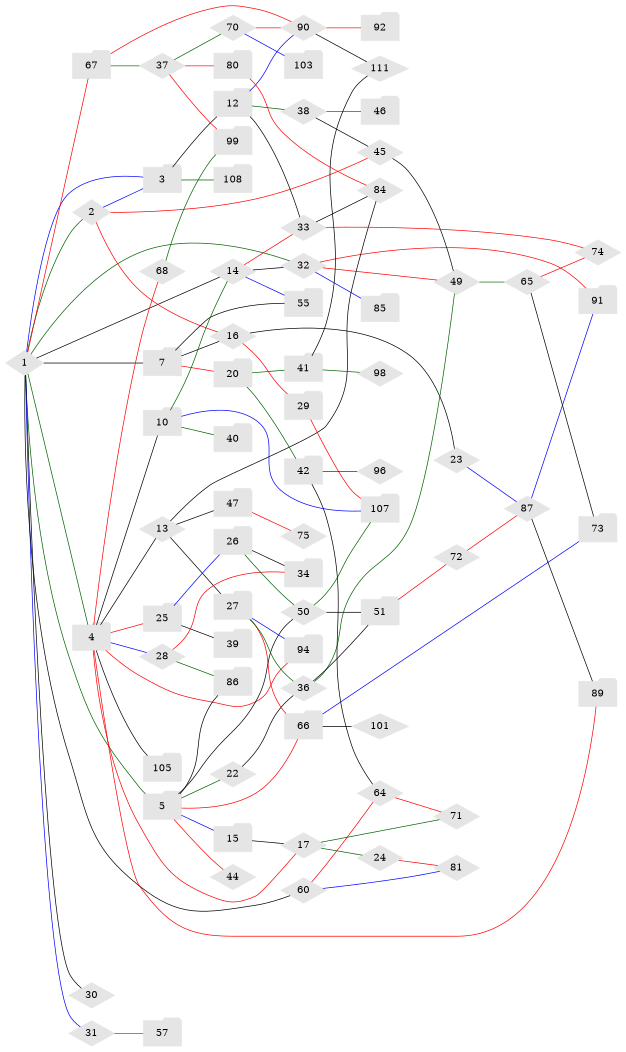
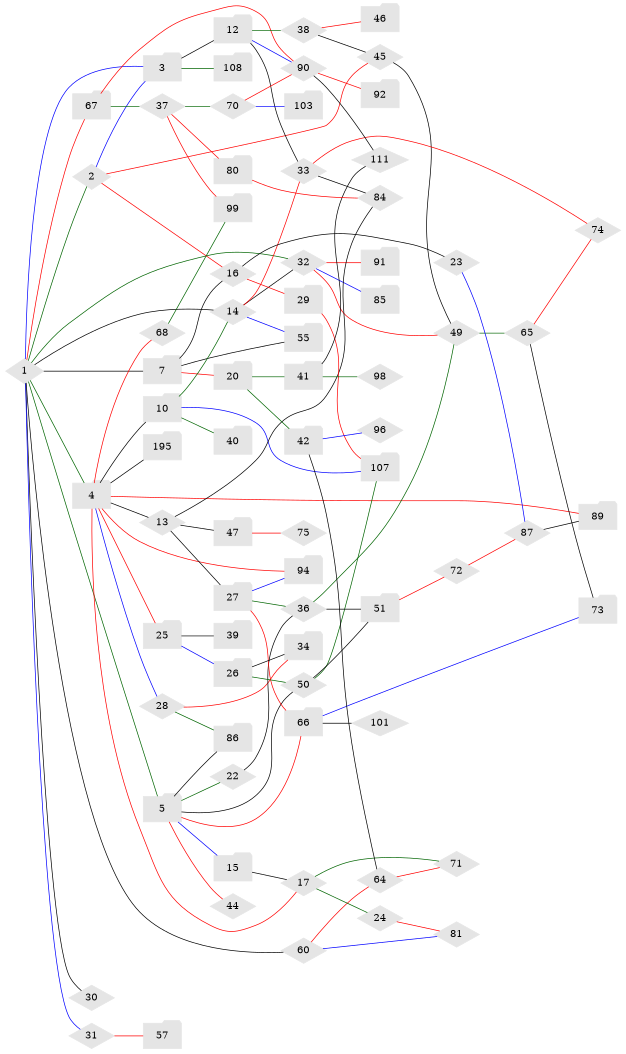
(559, 415) -> none
(162, 769) -> (162, 447)
